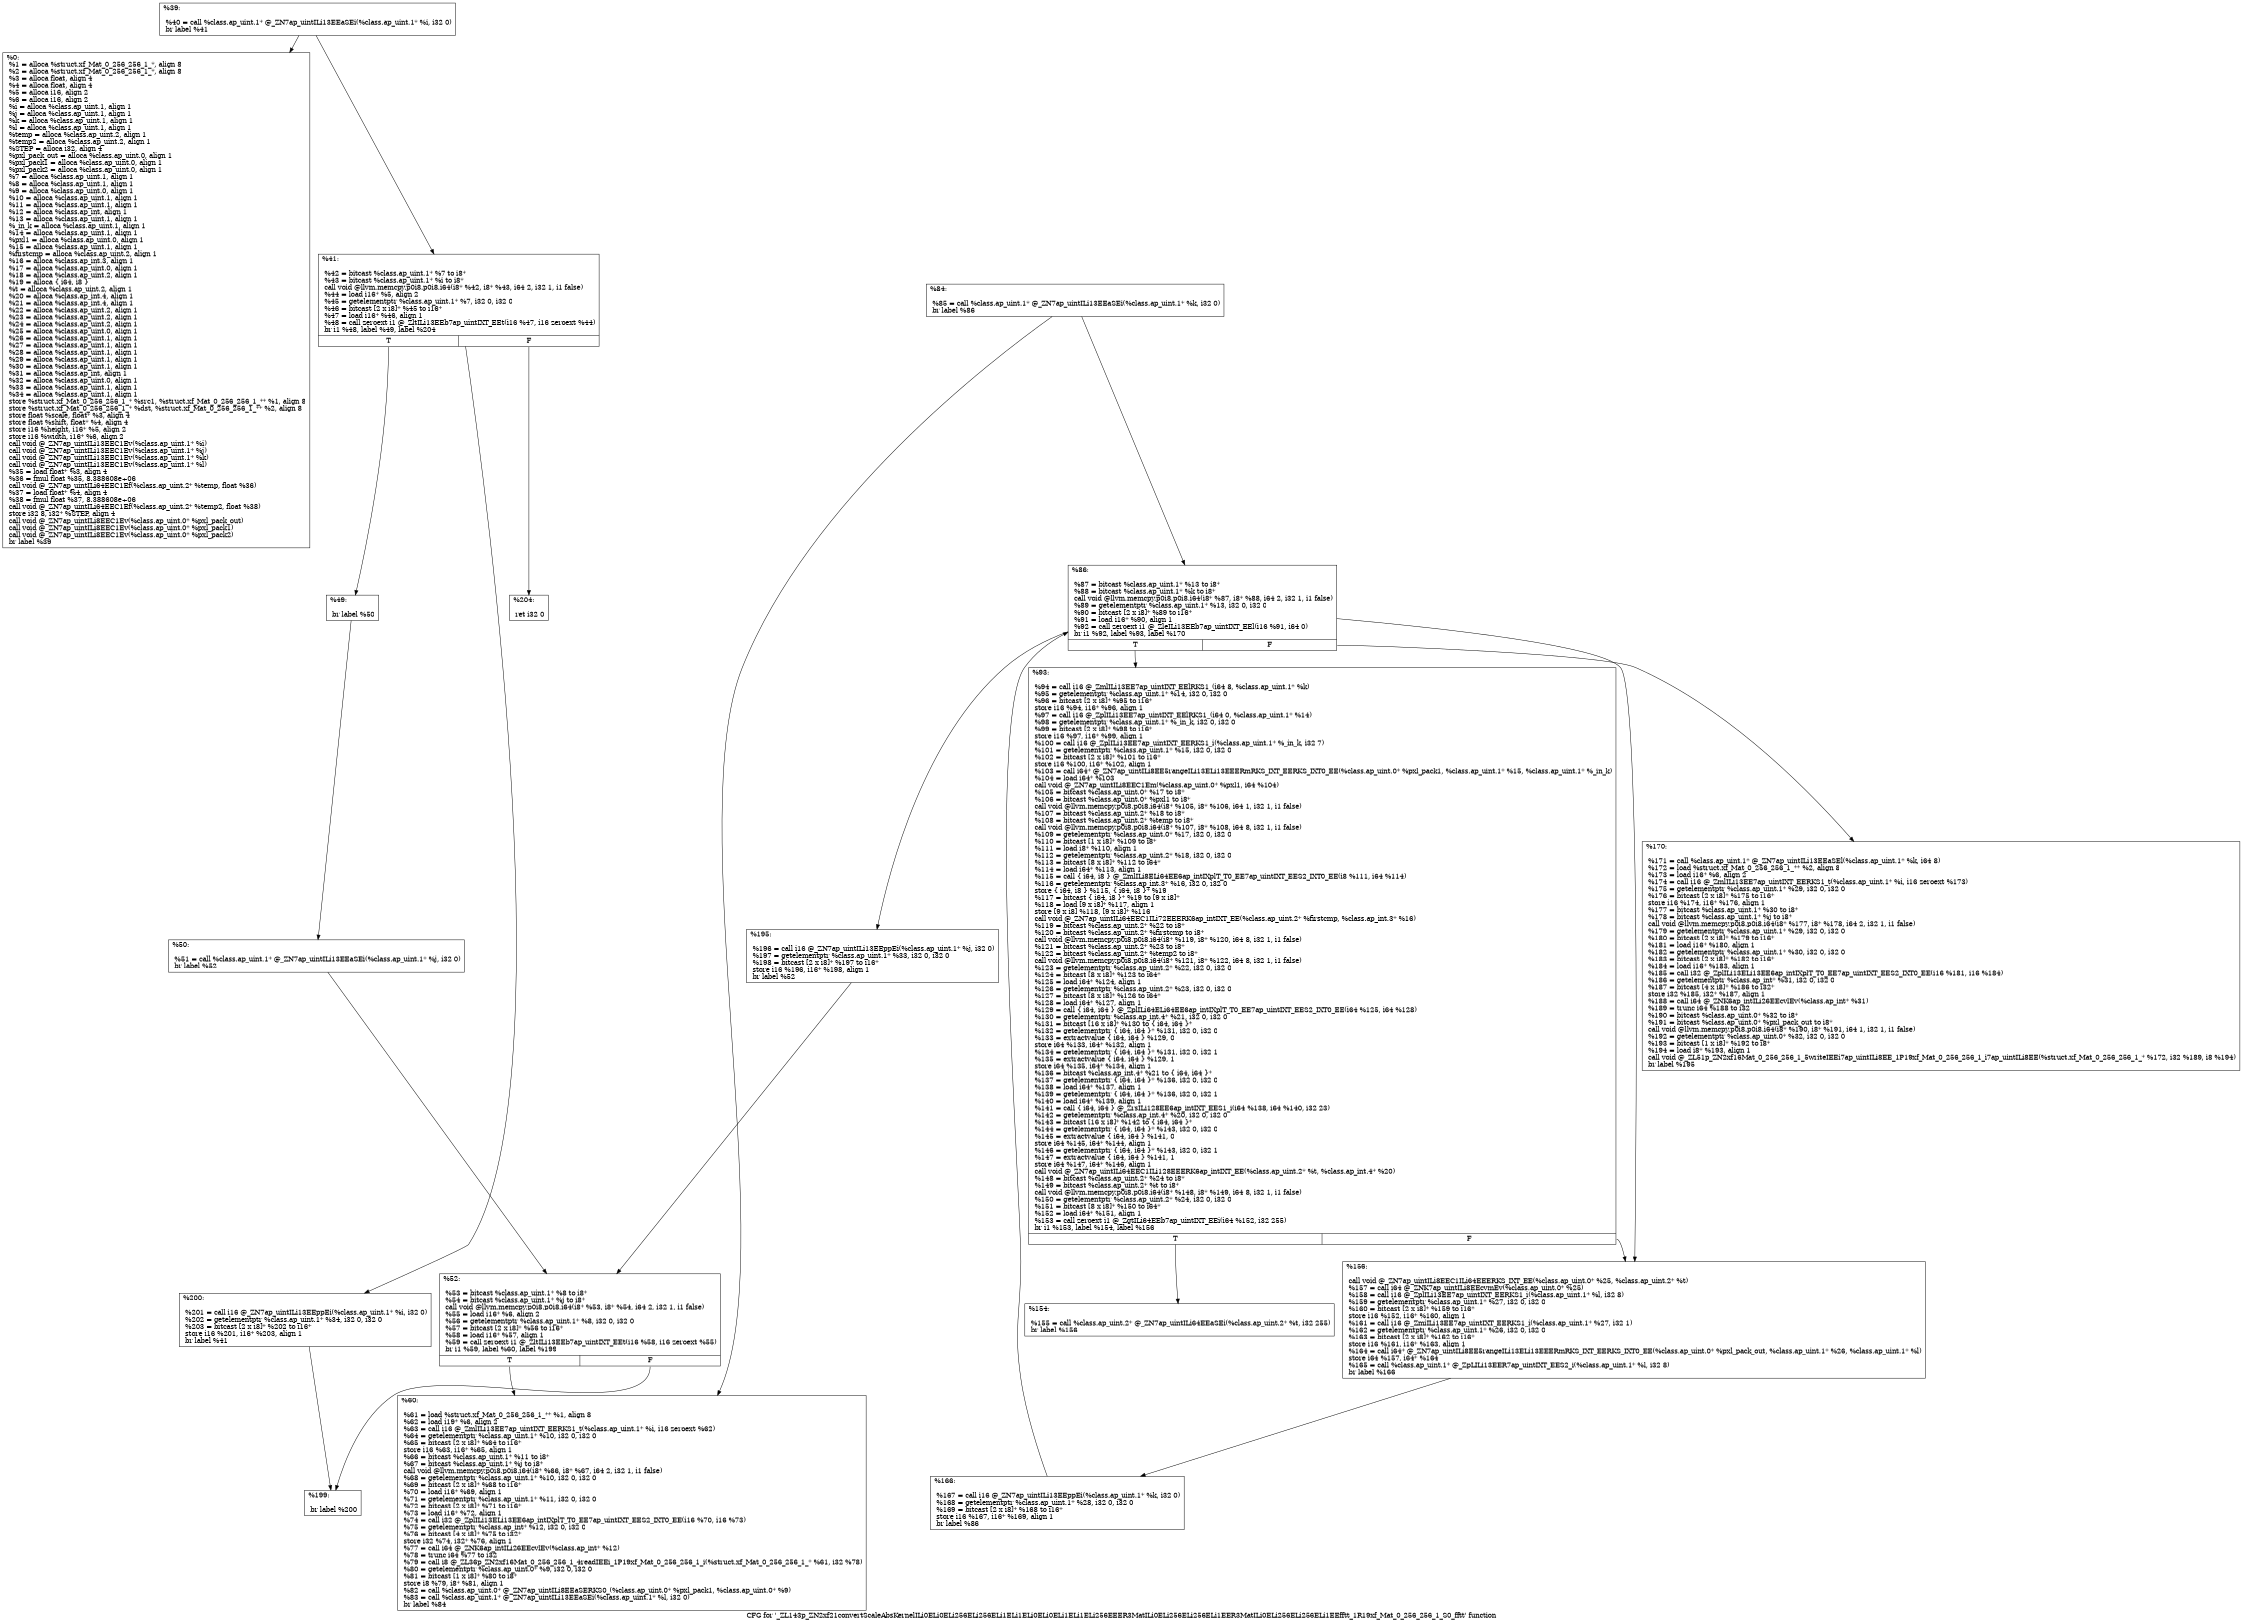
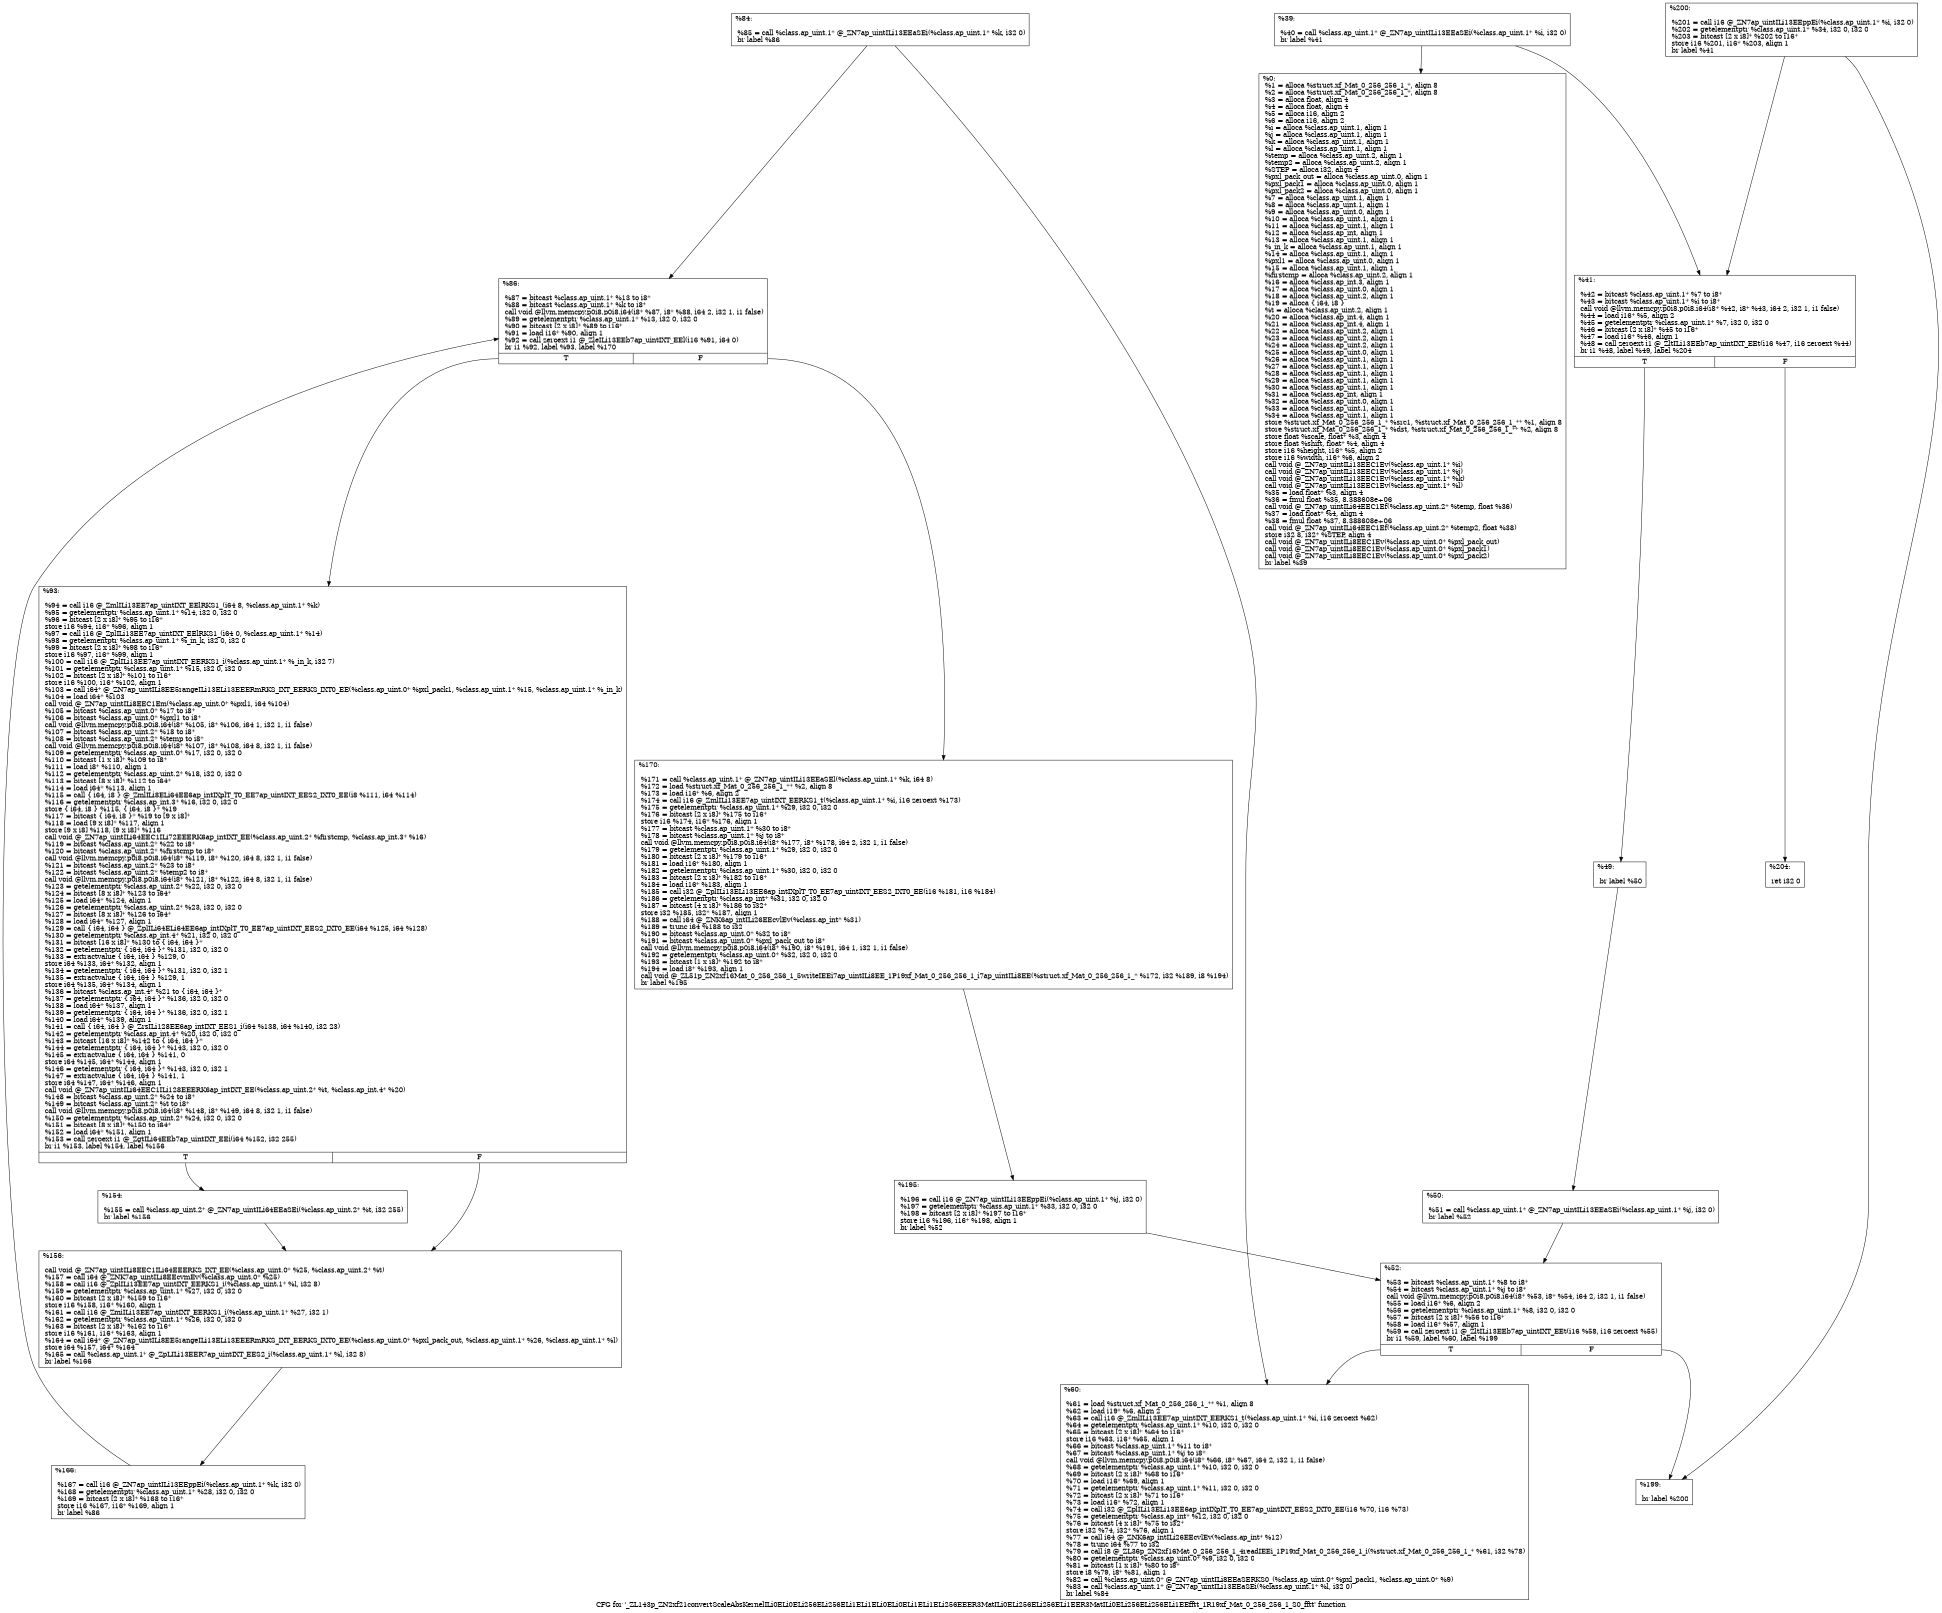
(939, 754) -> (988, 1082)
(1634, 817) -> (274, 1235)
(514, 852) -> (1756, 164)
(1406, 1316) -> (102, 1306)
